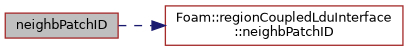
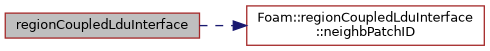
(62, 26) -> (102, 26)
